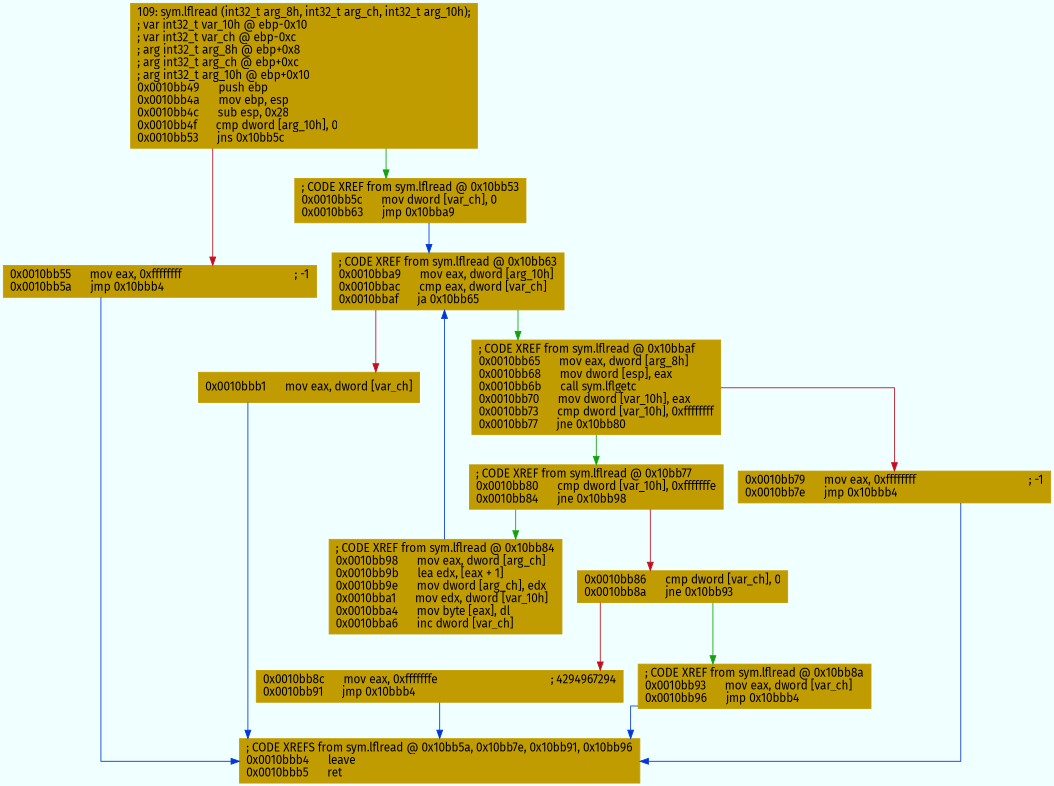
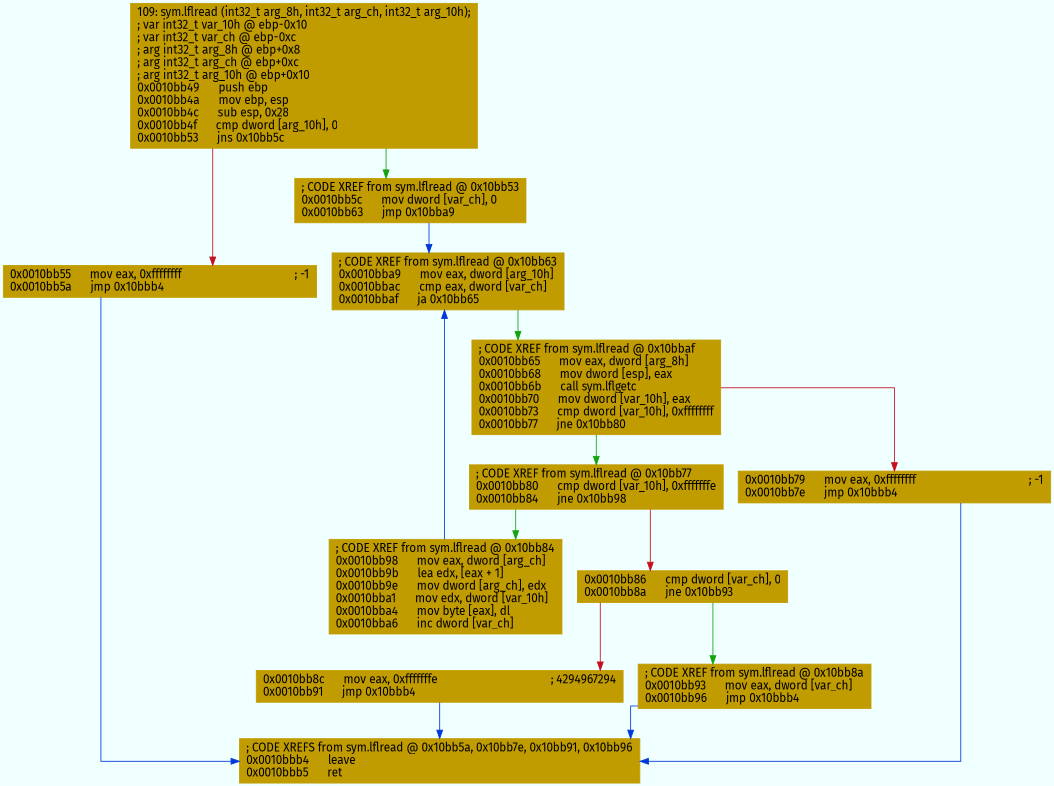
(309, 387) -> none
